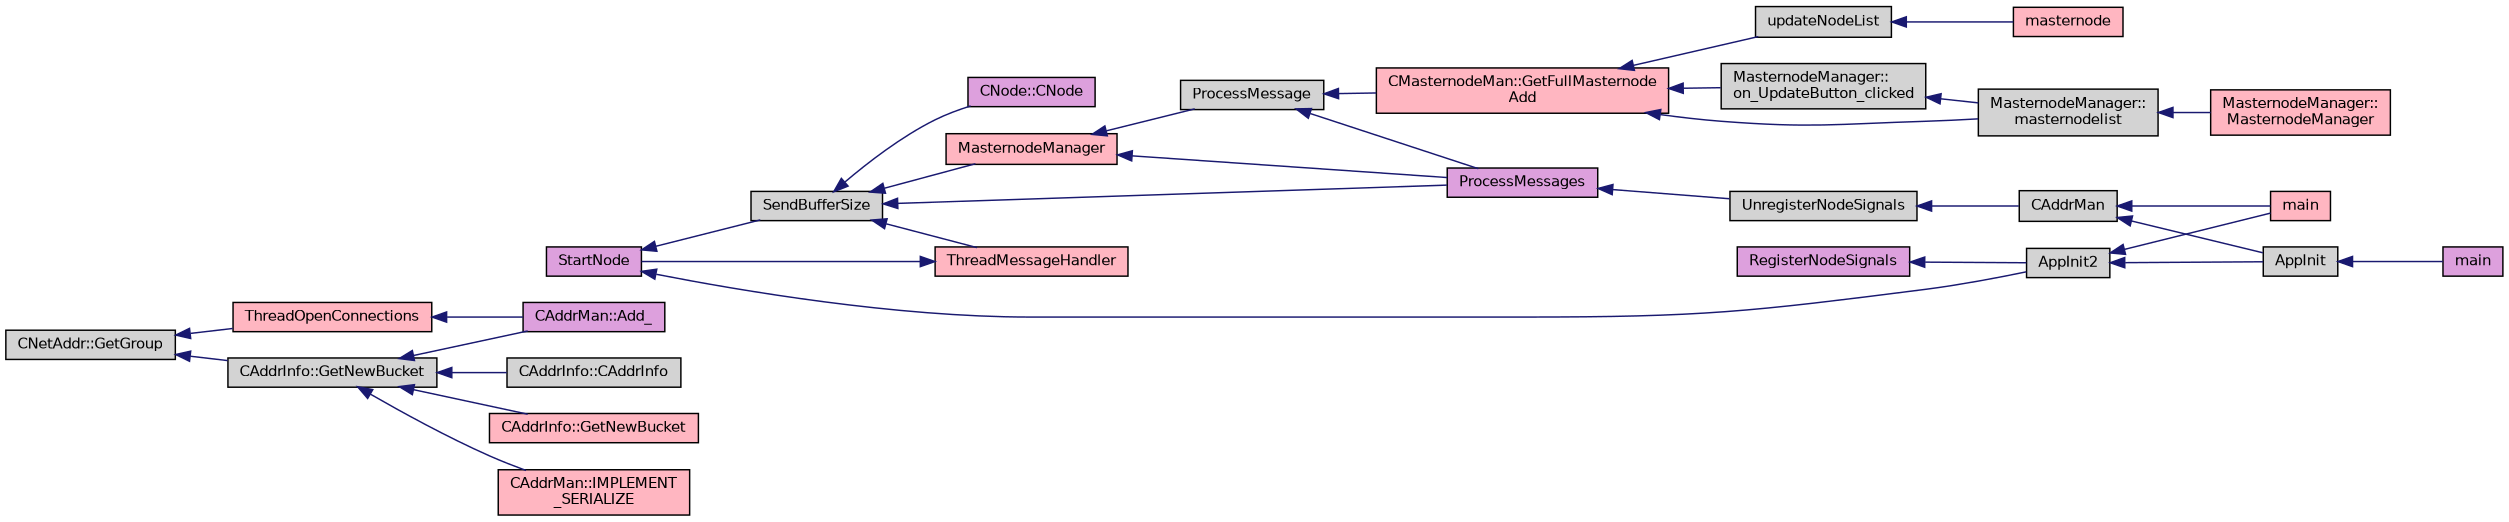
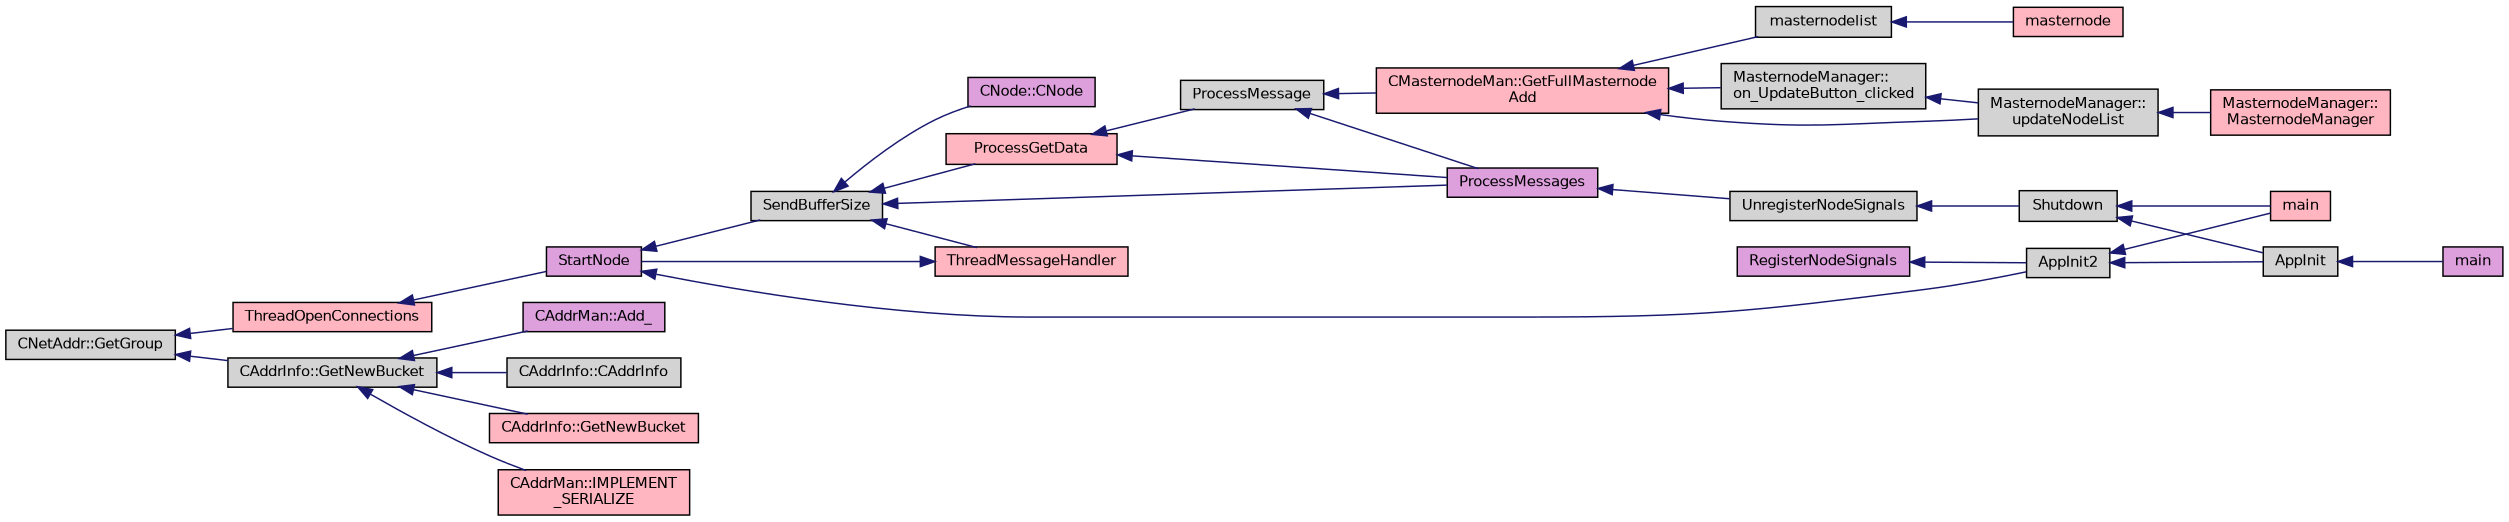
(1823, 22) -> (1823, 22)
(2068, 113) -> (2068, 113)
(1032, 149) -> (1032, 149)
(2068, 206) -> (2068, 206)
(485, 317) -> (480, 286)
